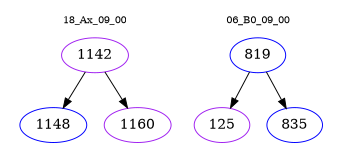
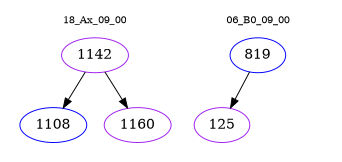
(53, 125) -> (53, 125)
(295, 125) -> none
